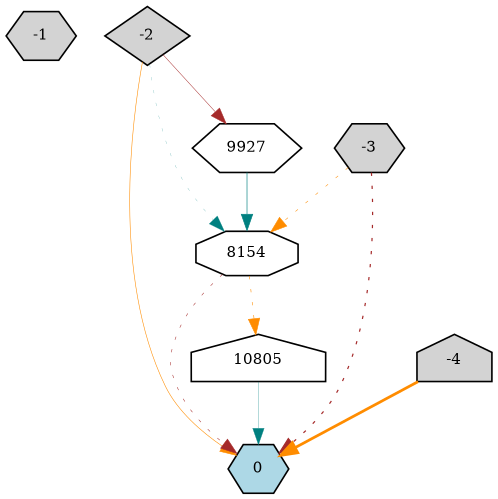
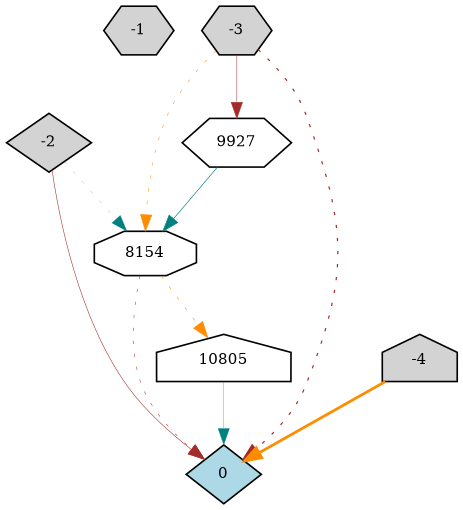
(189, 83) -> (237, 78)
(134, 268) -> (94, 325)
(258, 469) -> (224, 474)
